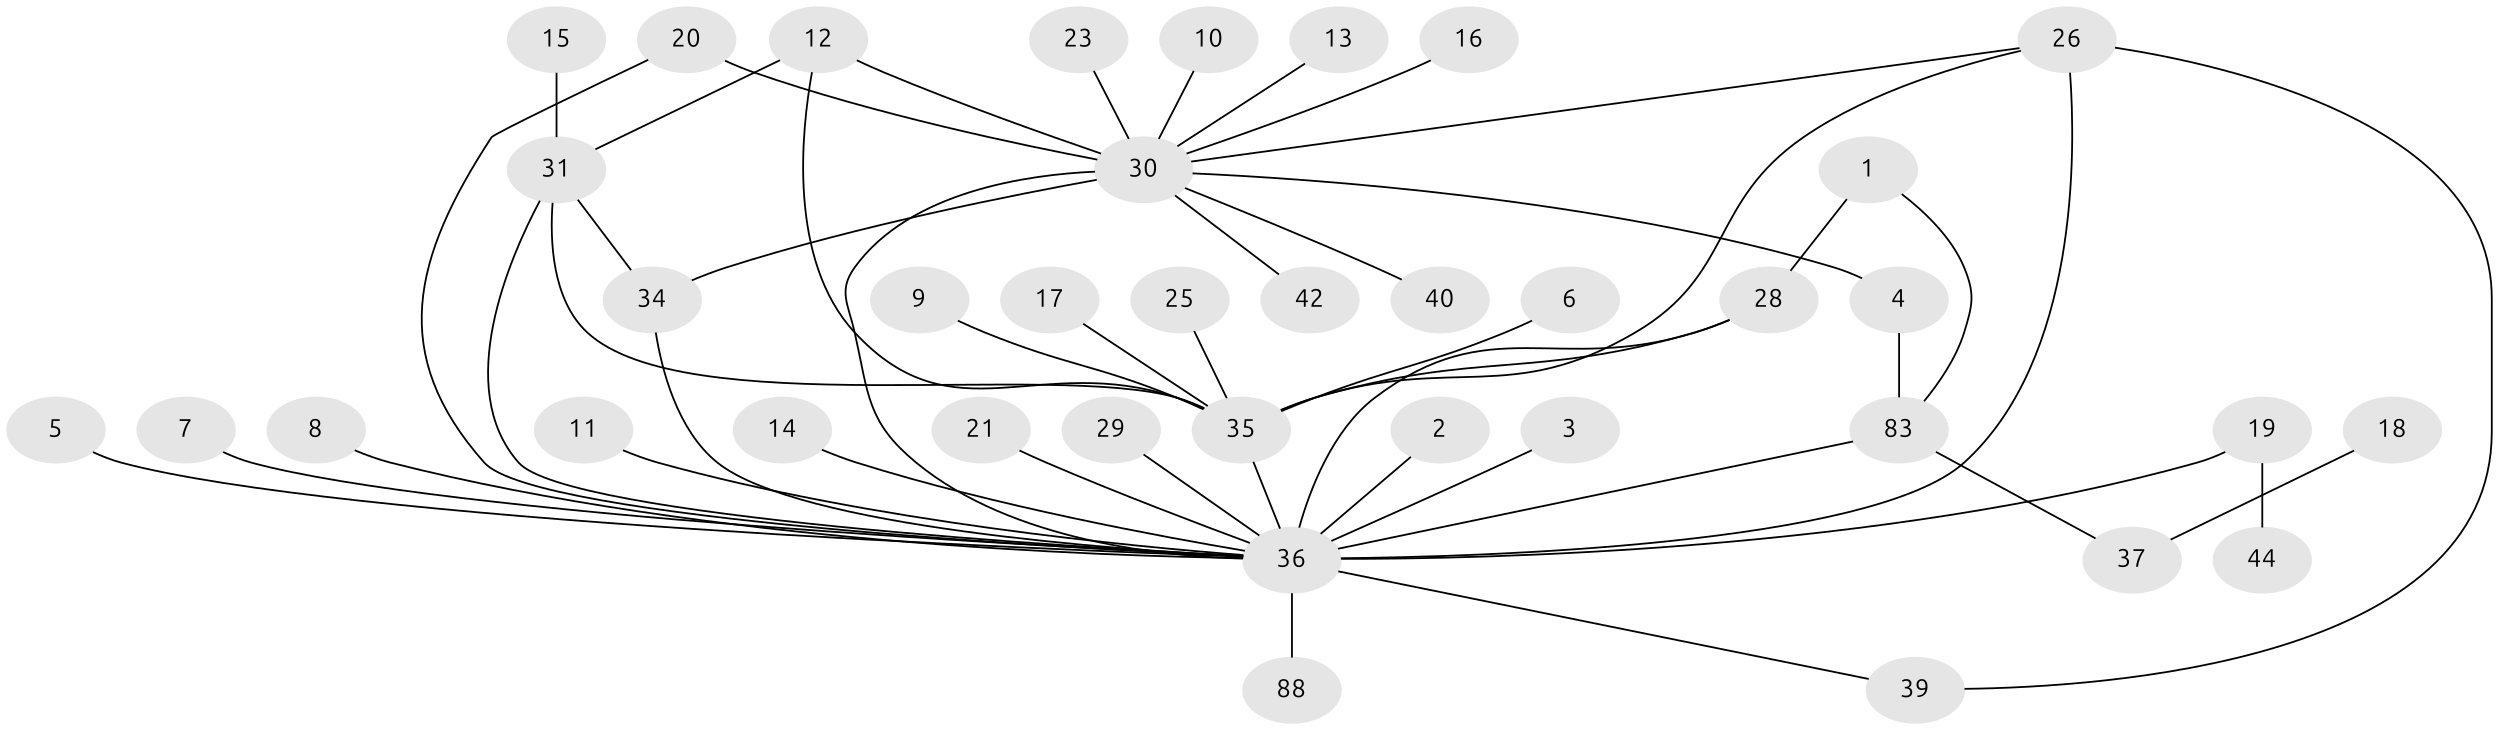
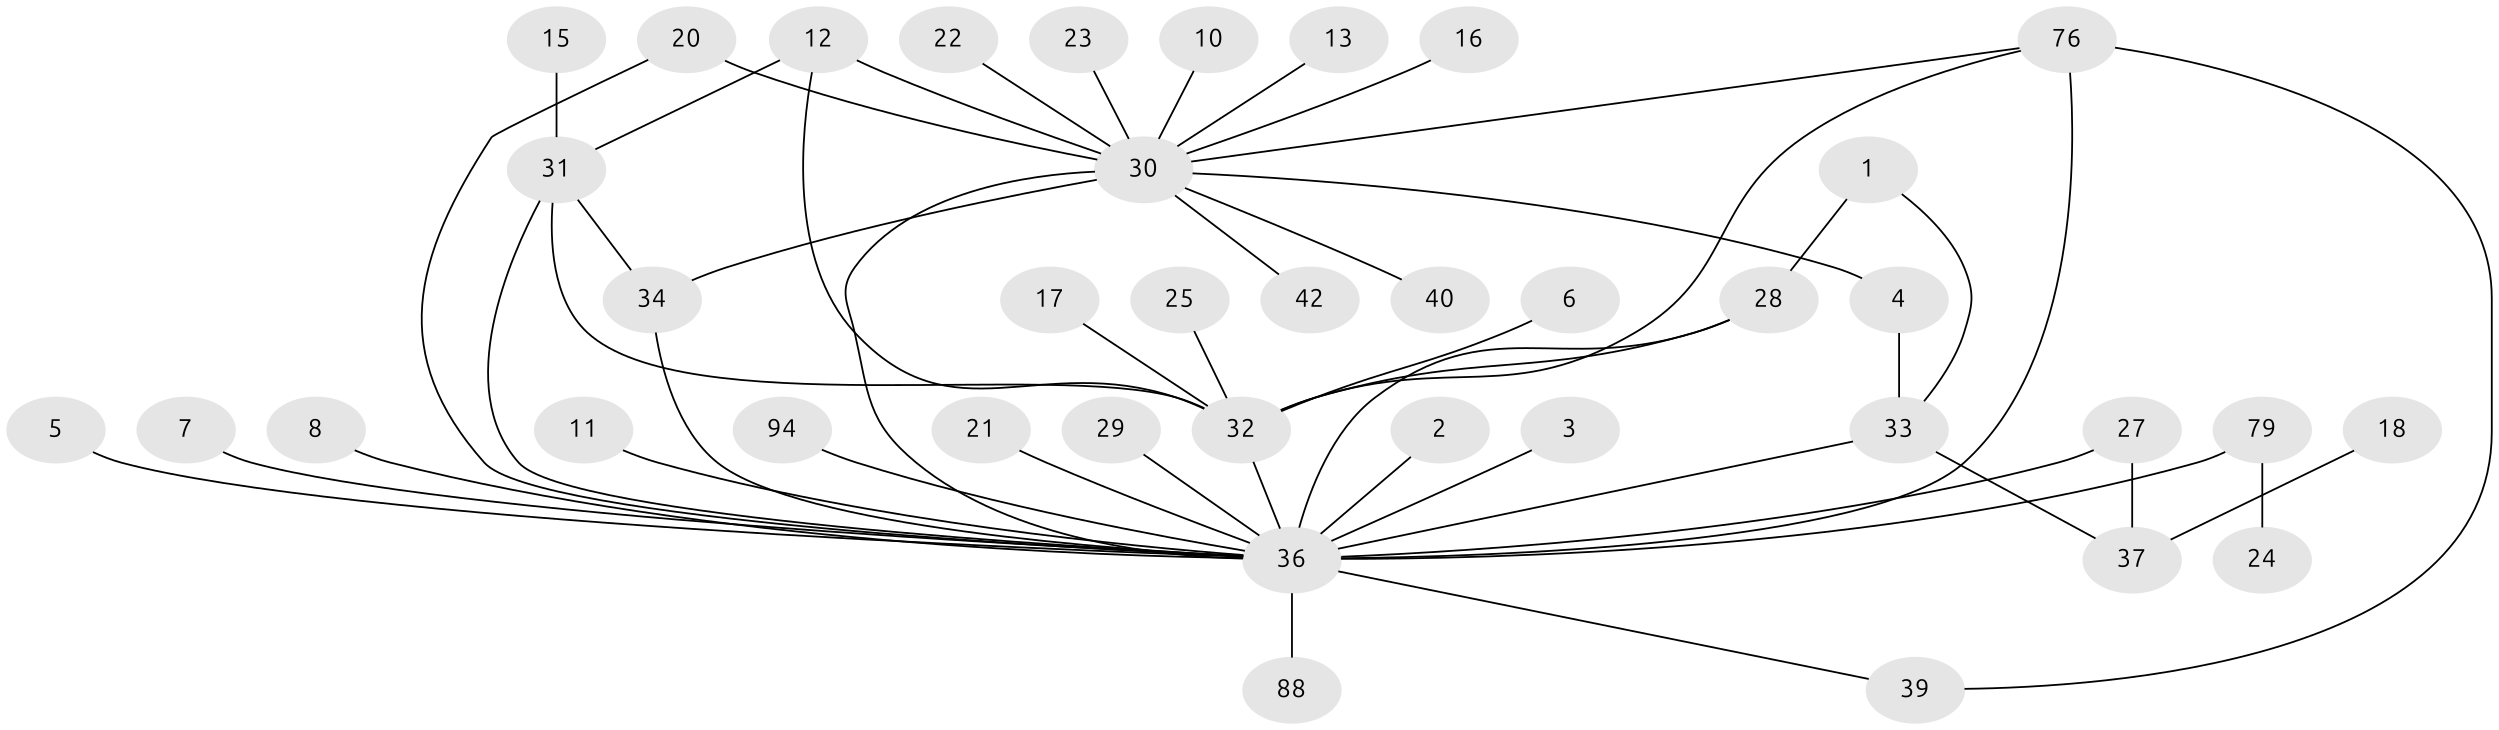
none -> (949, 40)
(2067, 40) -> (2067, 40)
(920, 300) -> none
(782, 430) -> (782, 430)
(1241, 430) -> (1241, 430)
(1899, 430) -> (1899, 430)
none -> (2132, 430)
(2262, 430) -> (2262, 430)
(2262, 560) -> (2262, 560)
